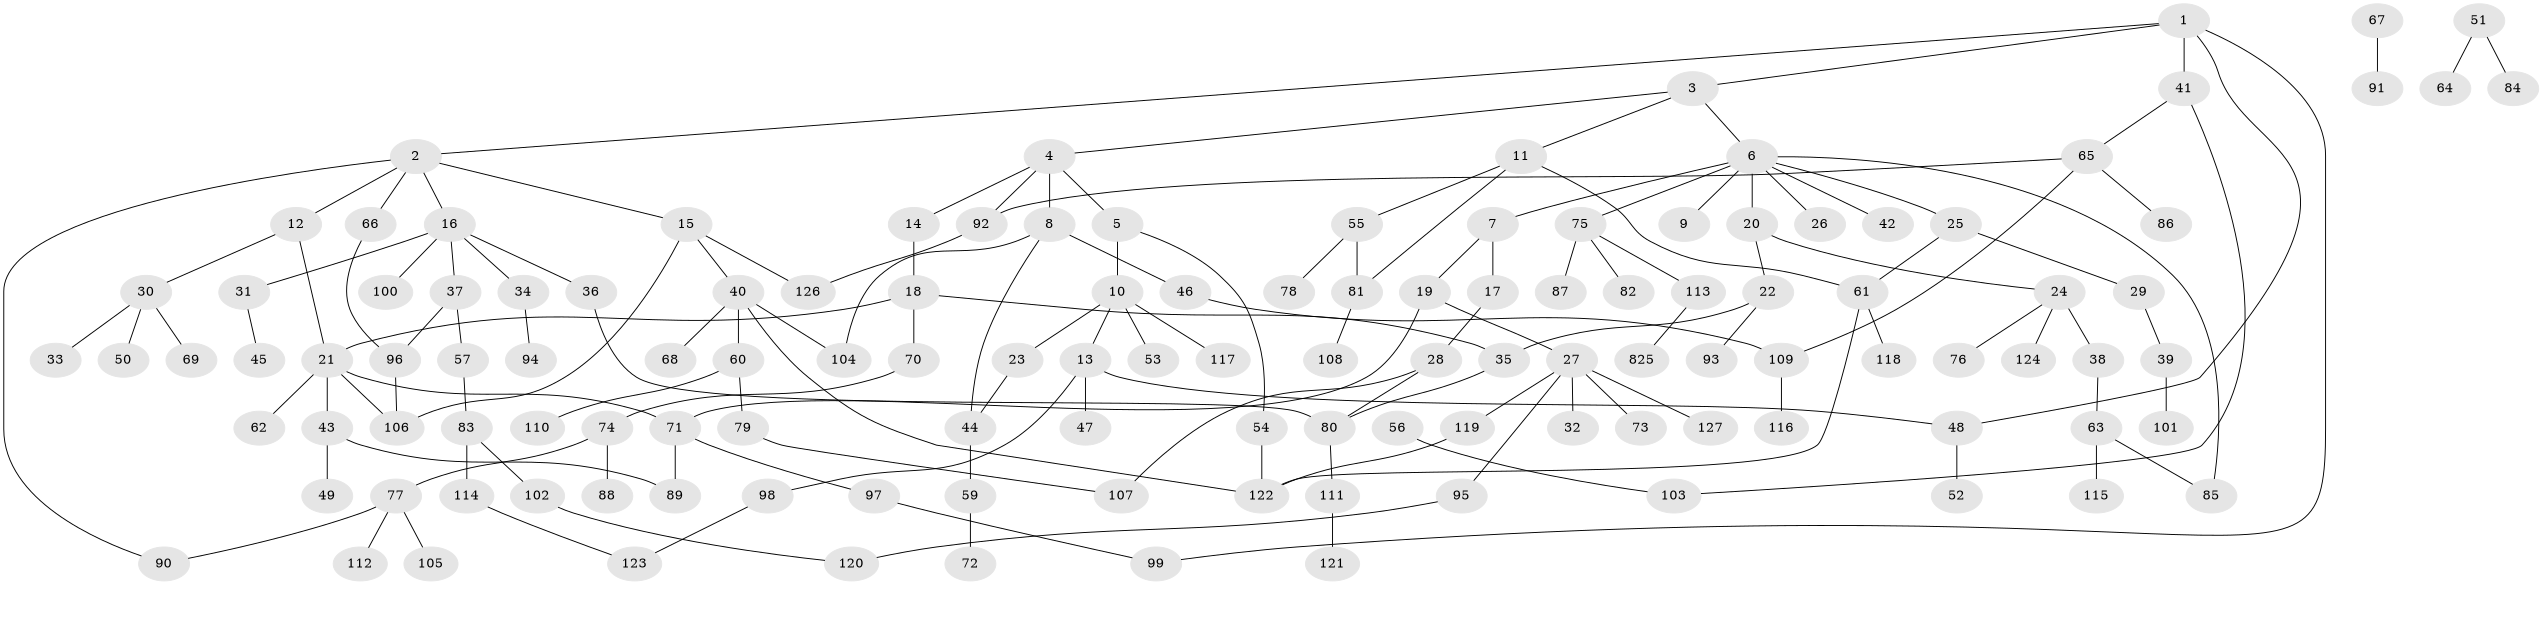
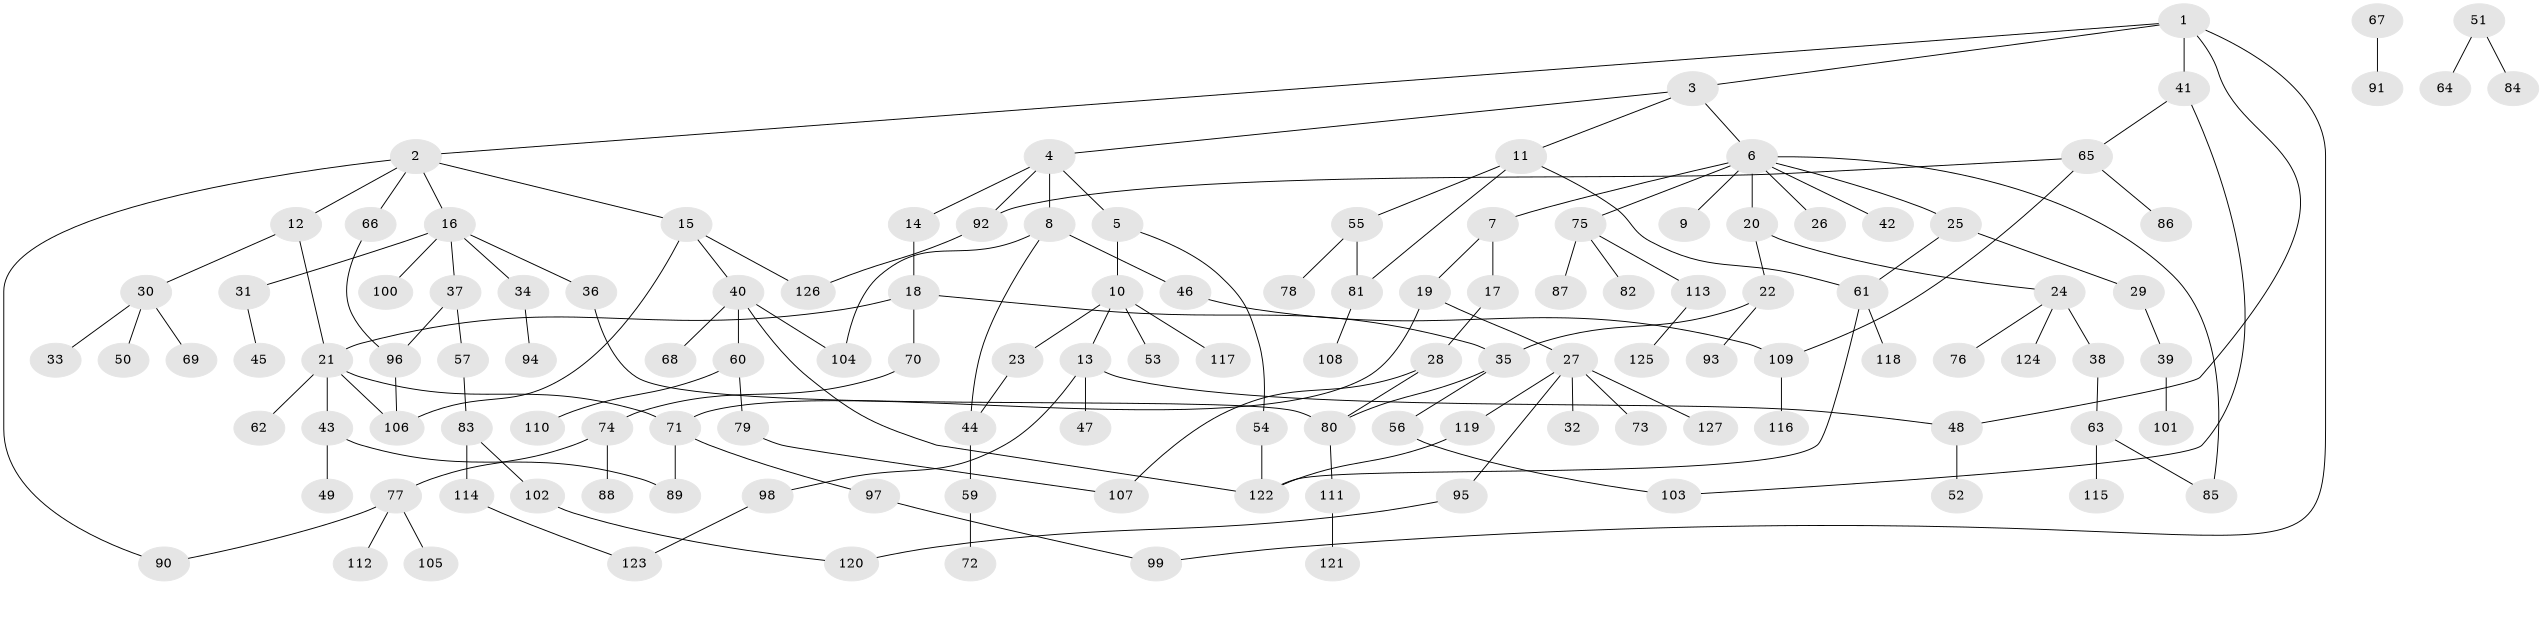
(1642, 360) -> (1642, 360)
none -> (1451, 394)
